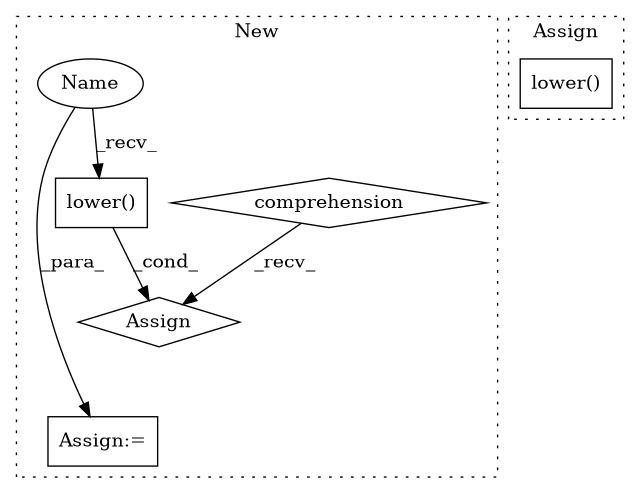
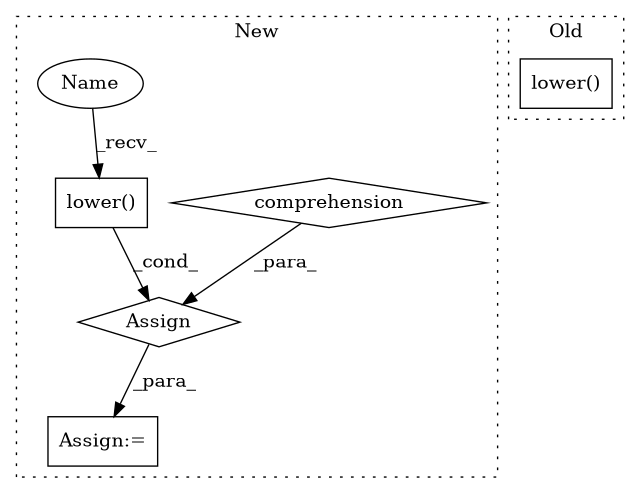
(566, 32) -> (566, 32)
(39, 256) -> (135, 374)
(285, 263) -> (285, 263)
